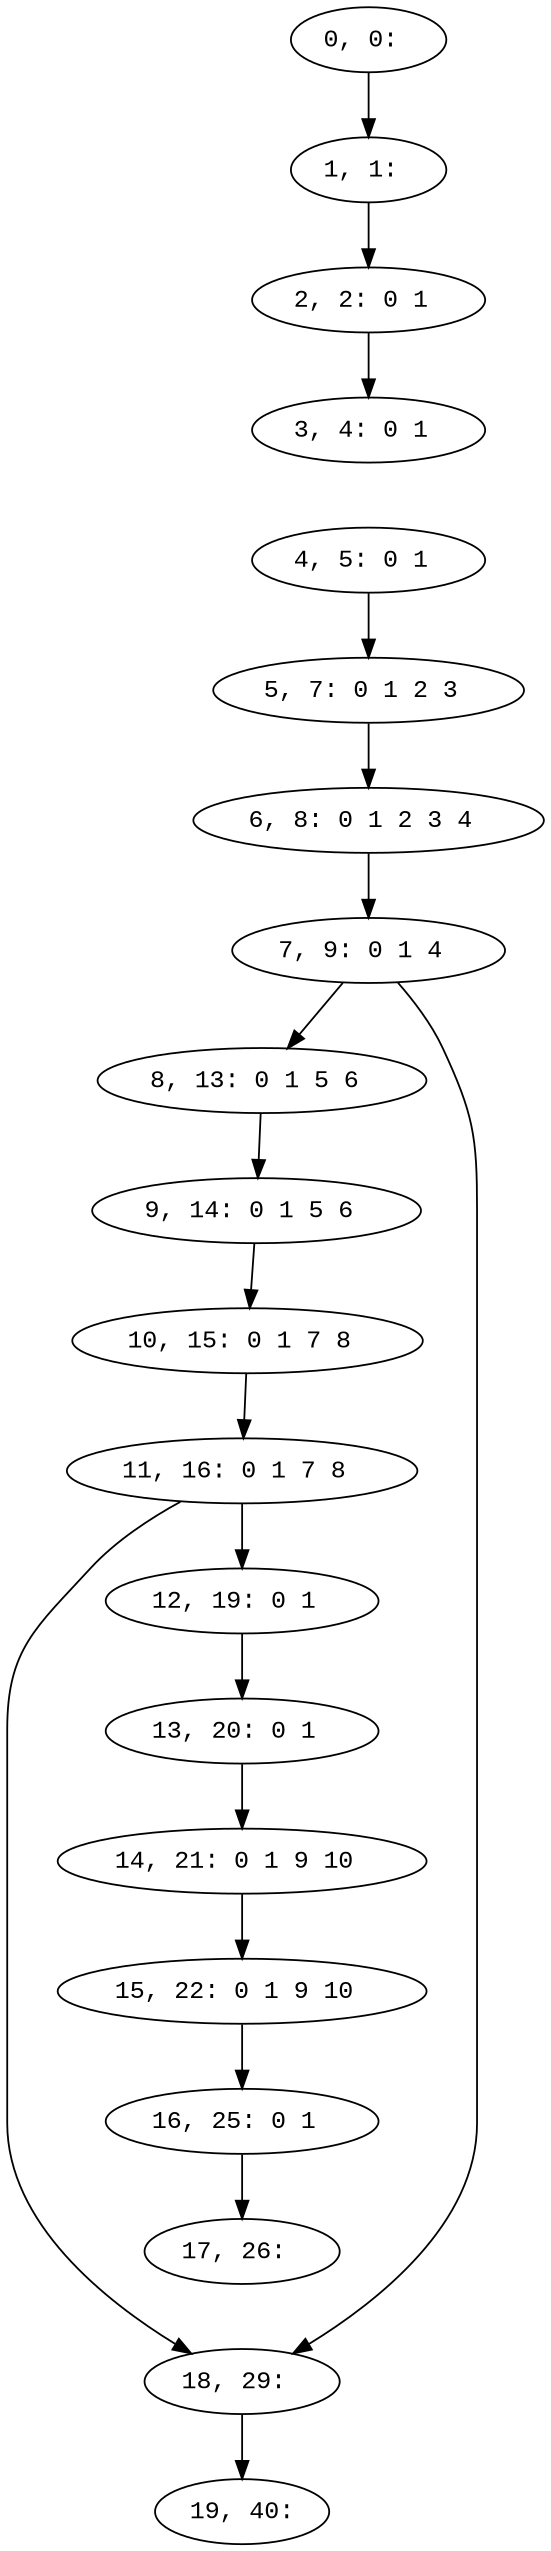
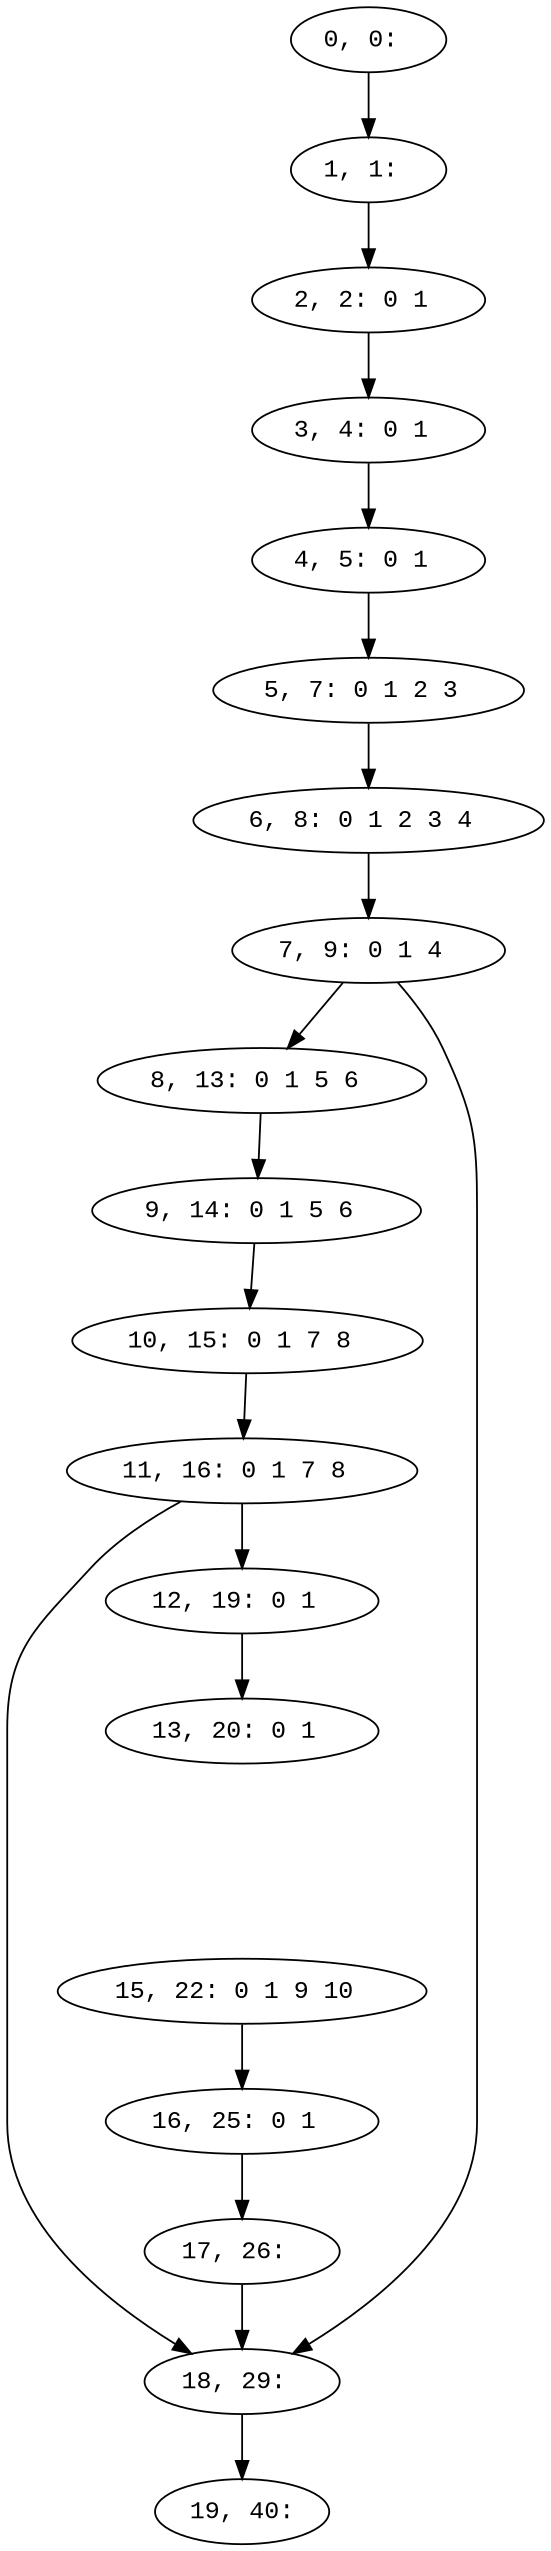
none -> (369, 486)
(242, 1861) -> none
none -> (242, 2308)
